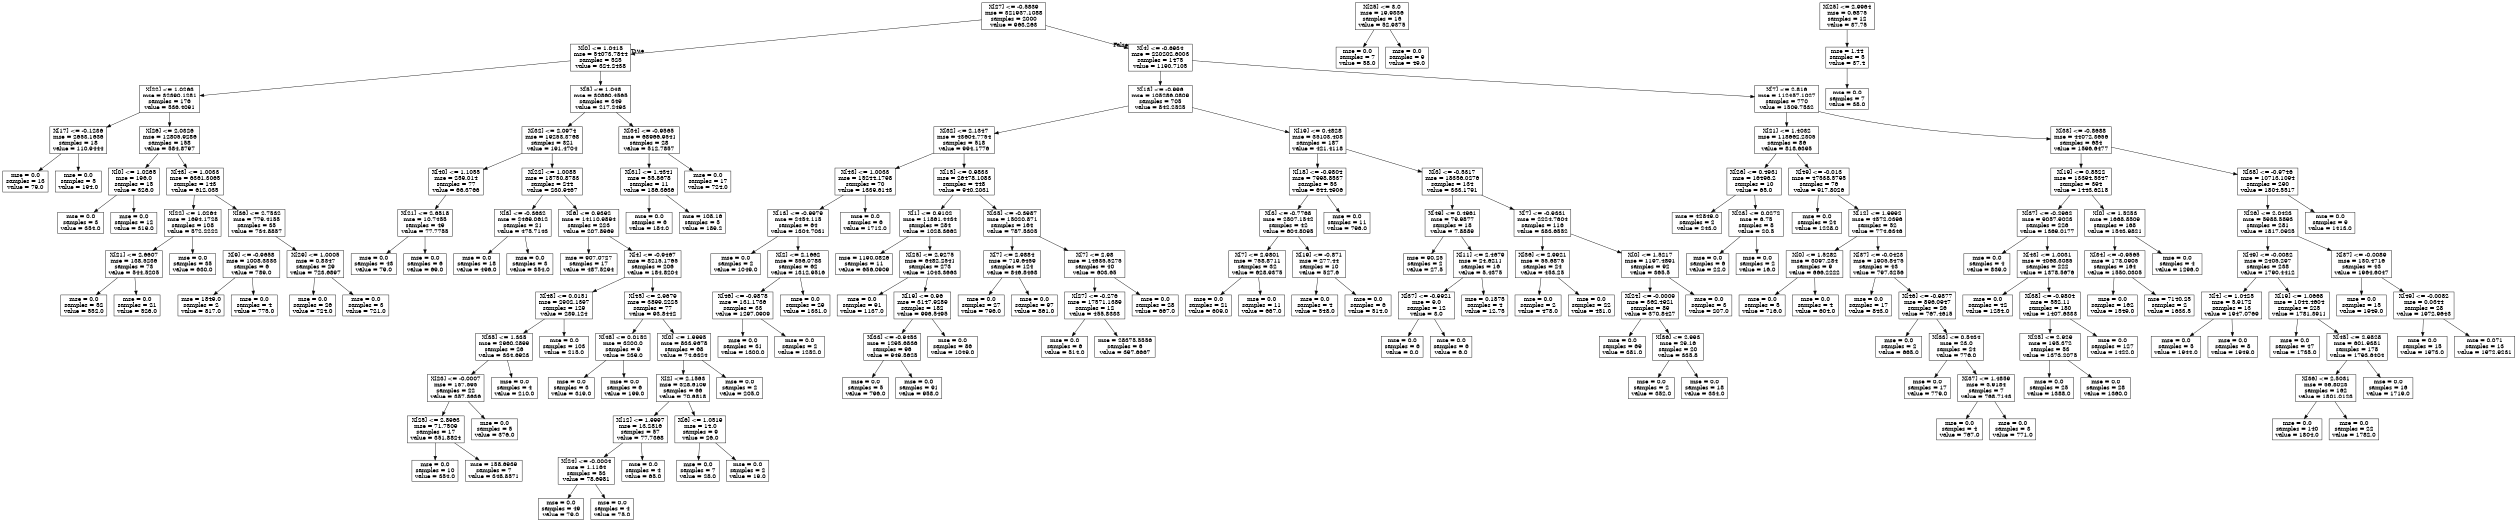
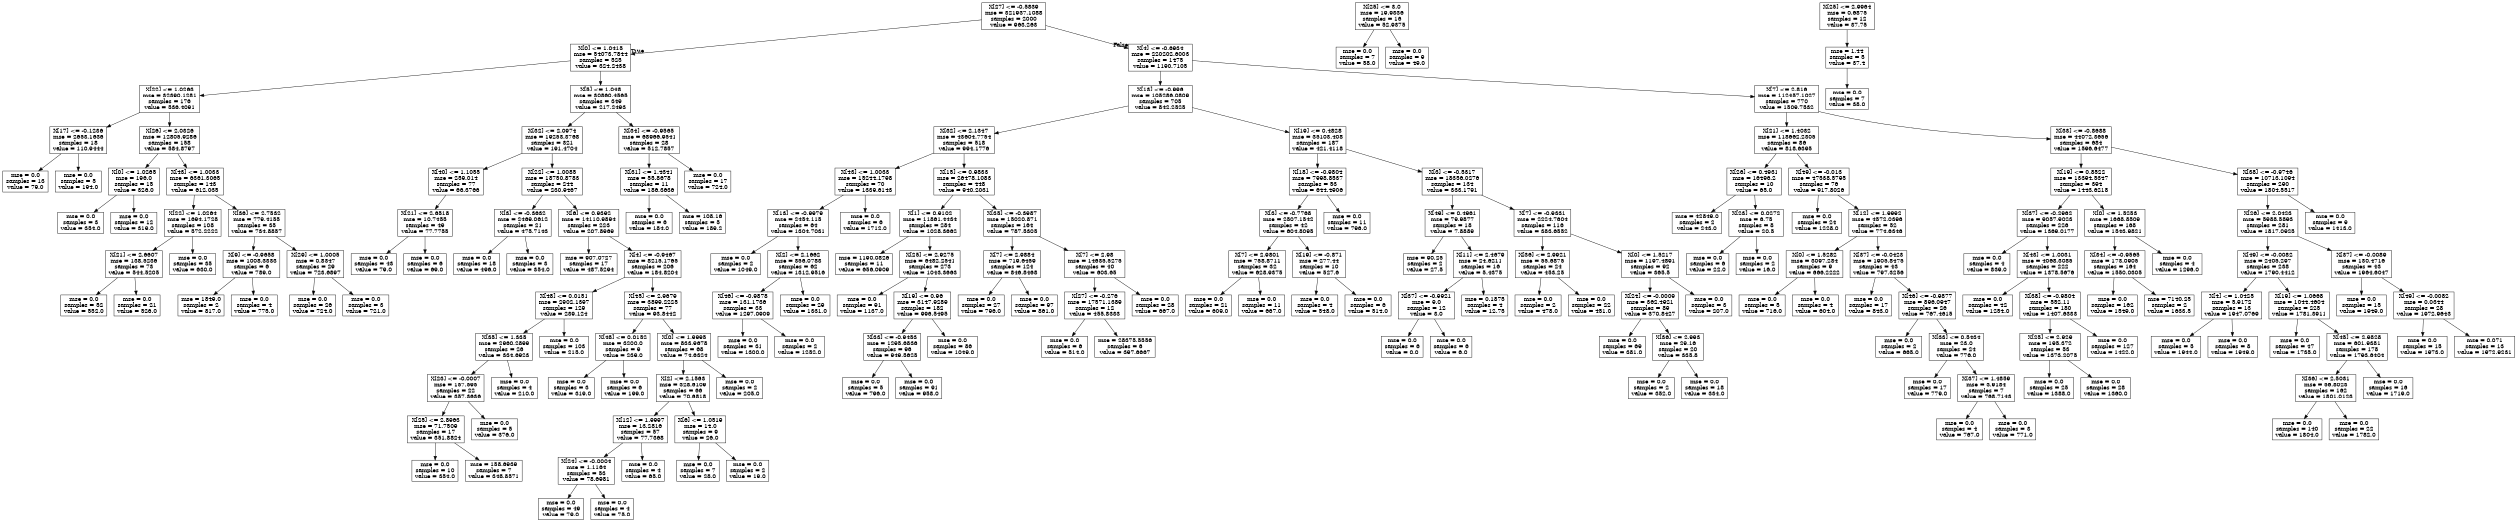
none -> (254, 241)
